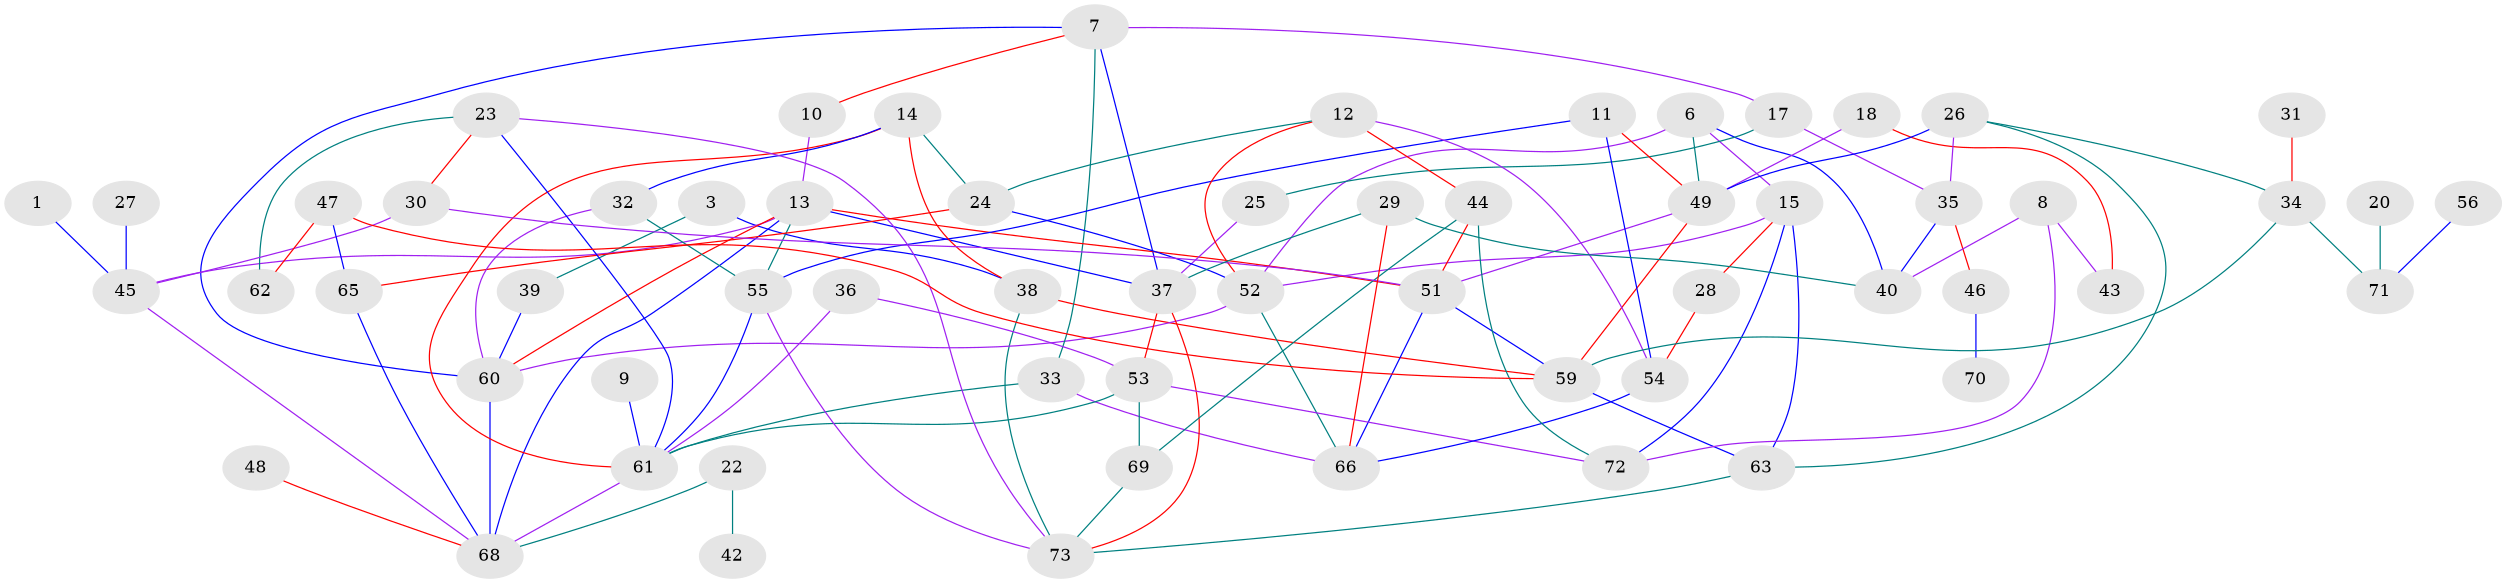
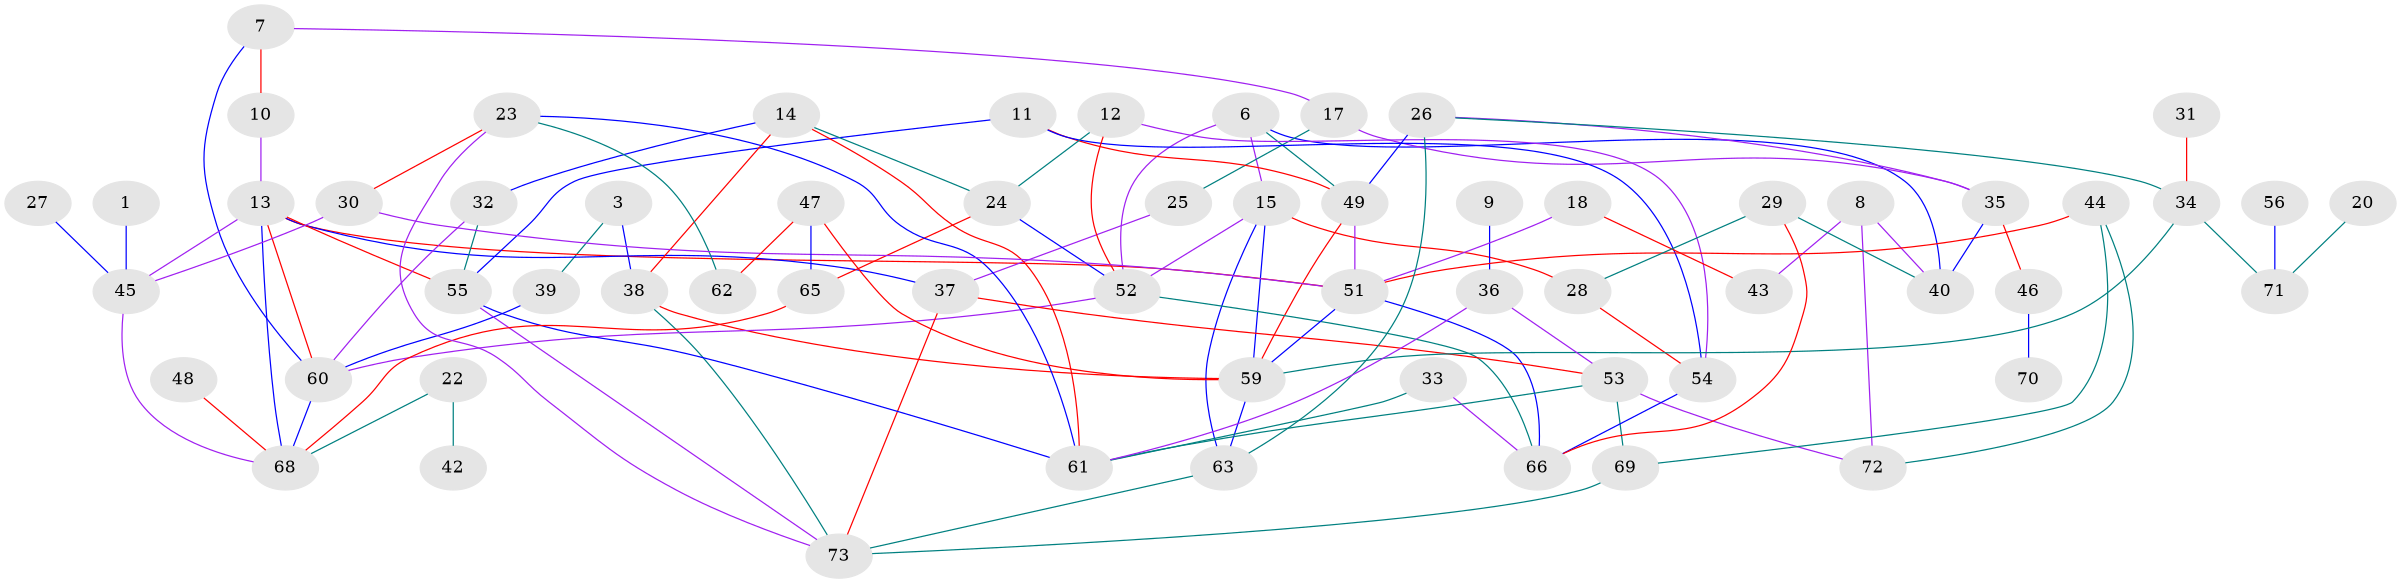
(1781, 161) -> (1481, 246)
(1418, 164) -> none
(1131, 165) -> none
(1088, 197) -> none
(1274, 244) -> (1682, 244)
(775, 256) -> (358, 249)
(1733, 353) -> (1259, 292)
(635, 424) -> (1490, 248)
(413, 427) -> (488, 332)
(567, 512) -> none
